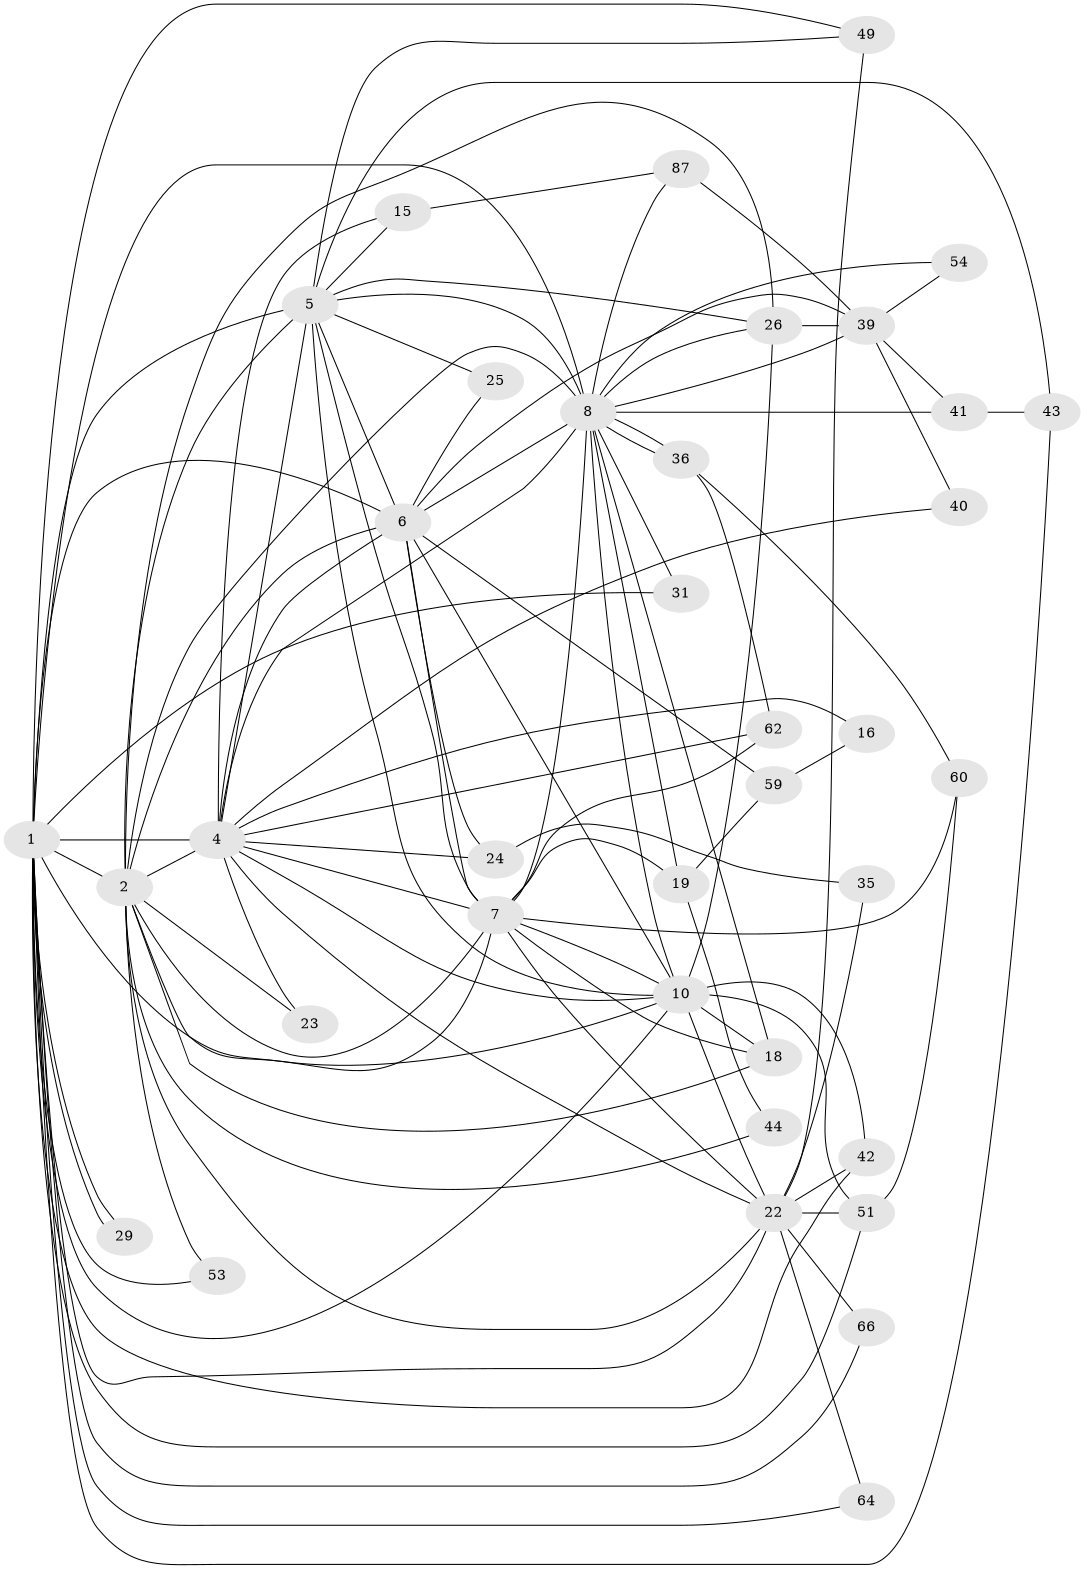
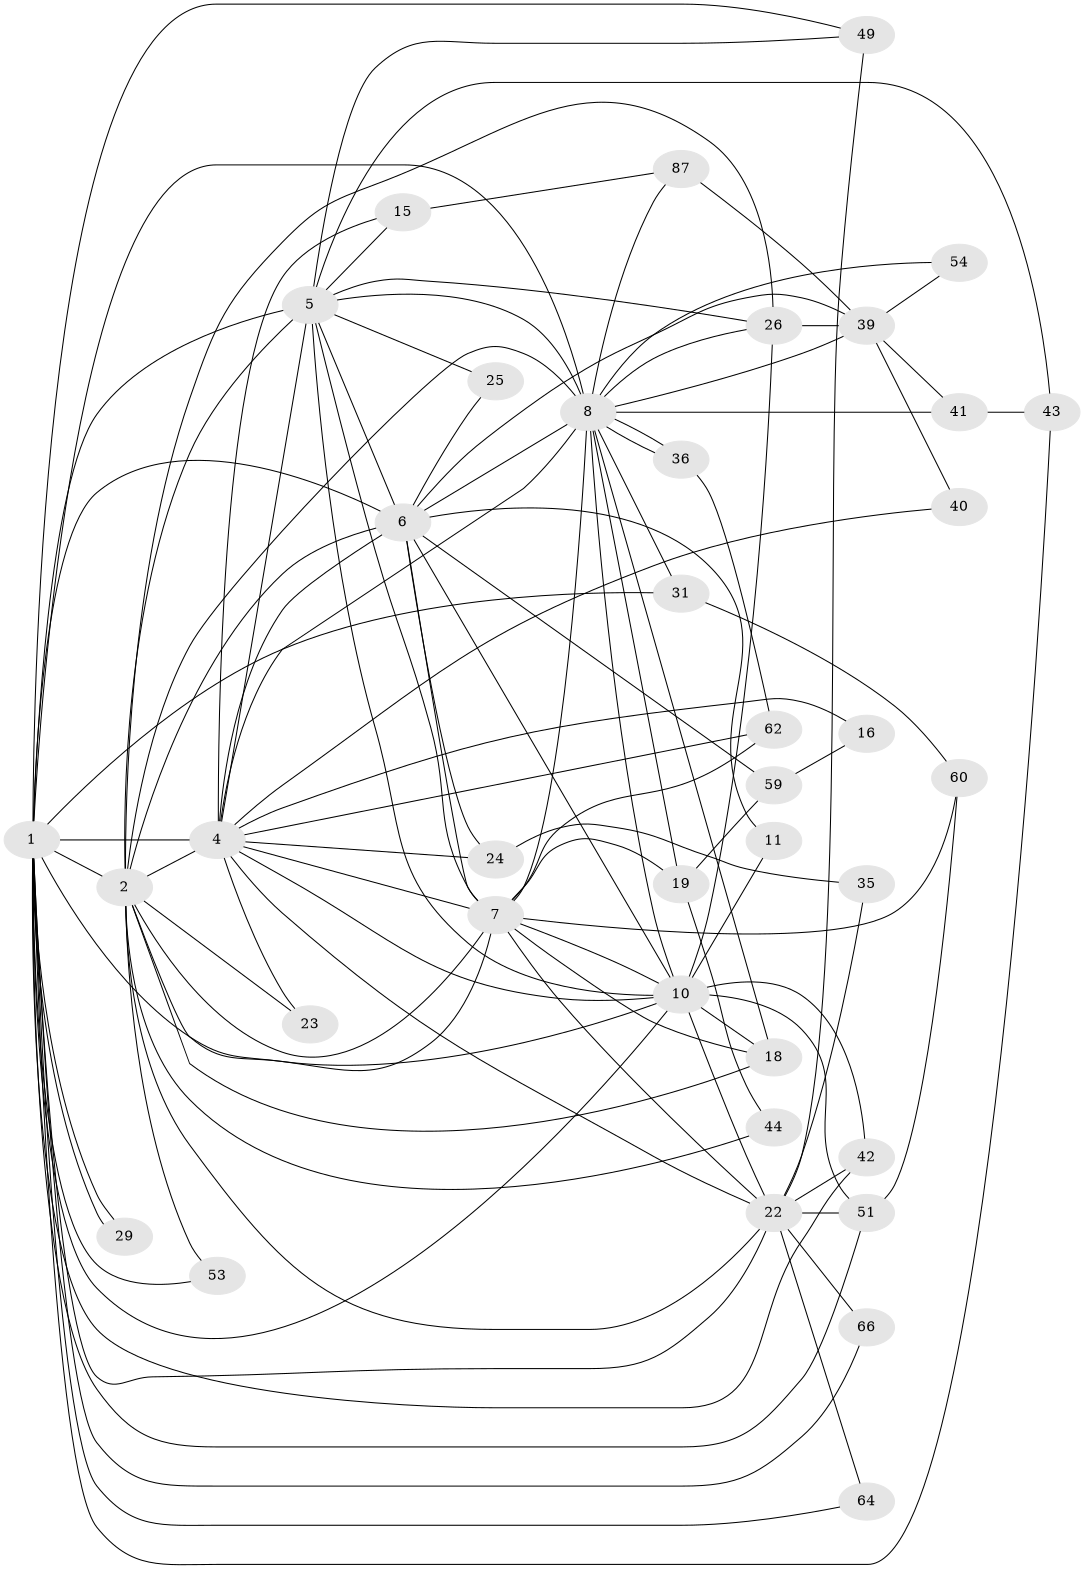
(843, 614) -> (843, 671)
none -> (774, 841)
